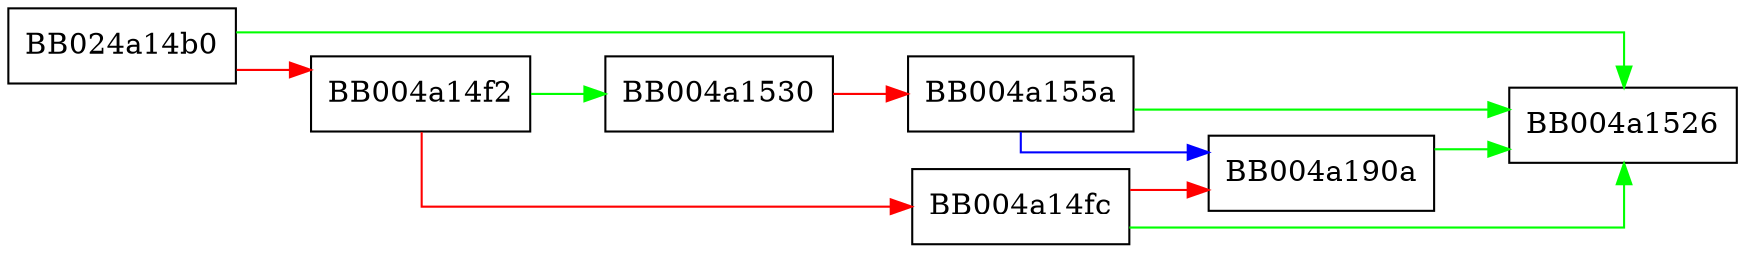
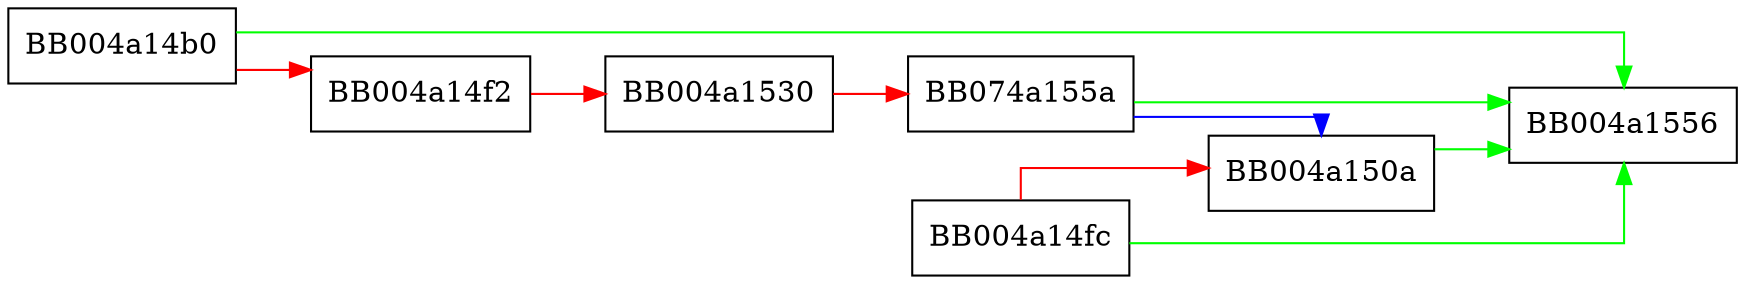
(122, 46) -> (122, 46)
(558, 94) -> (558, 94)
(1021, 94) -> (1021, 94)
(1623, 125) -> (1623, 125)
(1321, 173) -> (1321, 173)
(619, 207) -> none
